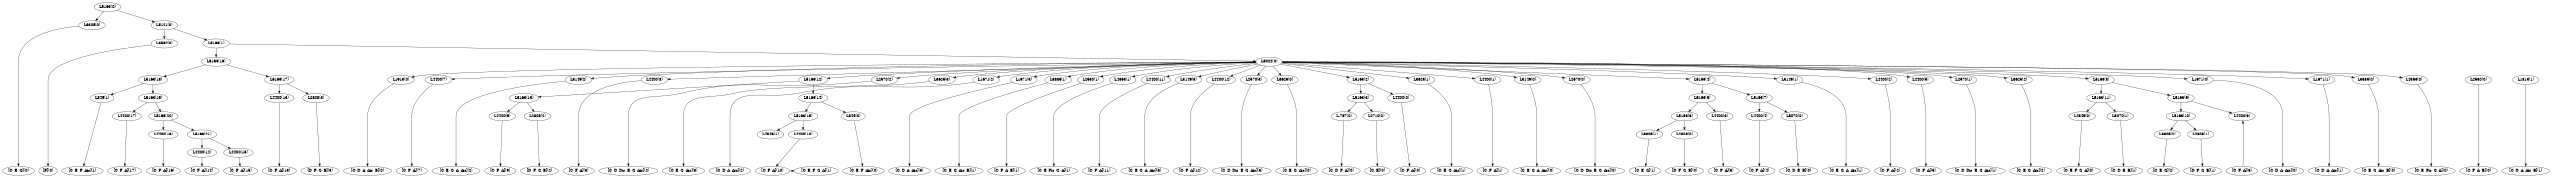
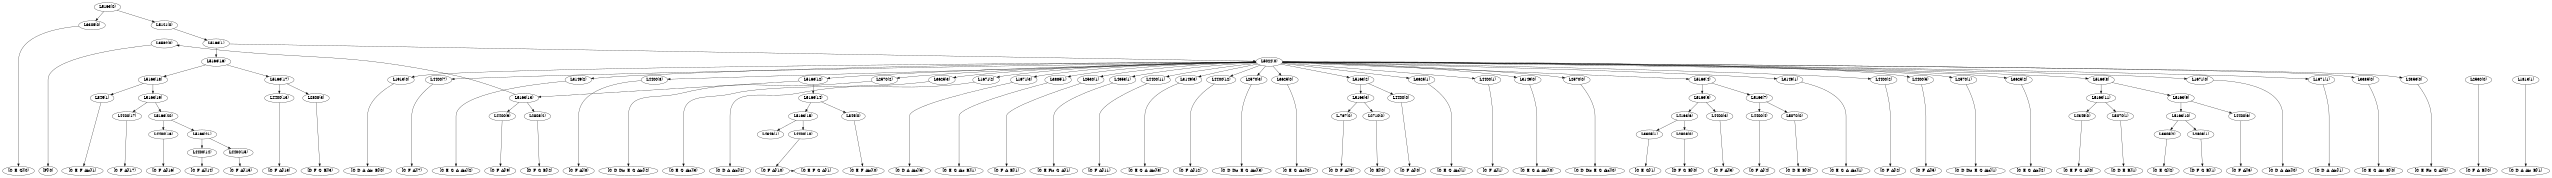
(164, 33) -> (349, 59)
(1685, 116) -> (1685, 116)
(2244, 145) -> (2240, 142)
